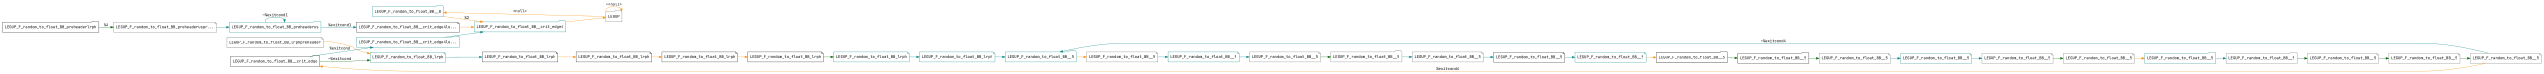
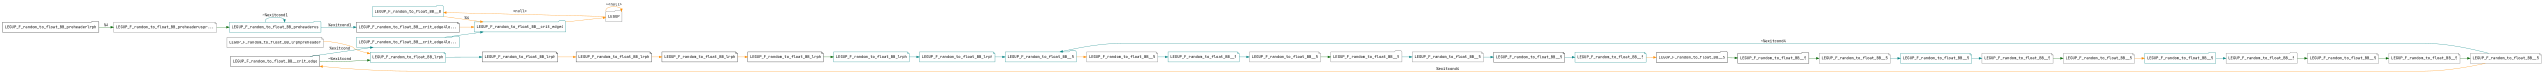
(467, 18) -> (467, 18)
(222, 27) -> (222, 27)
